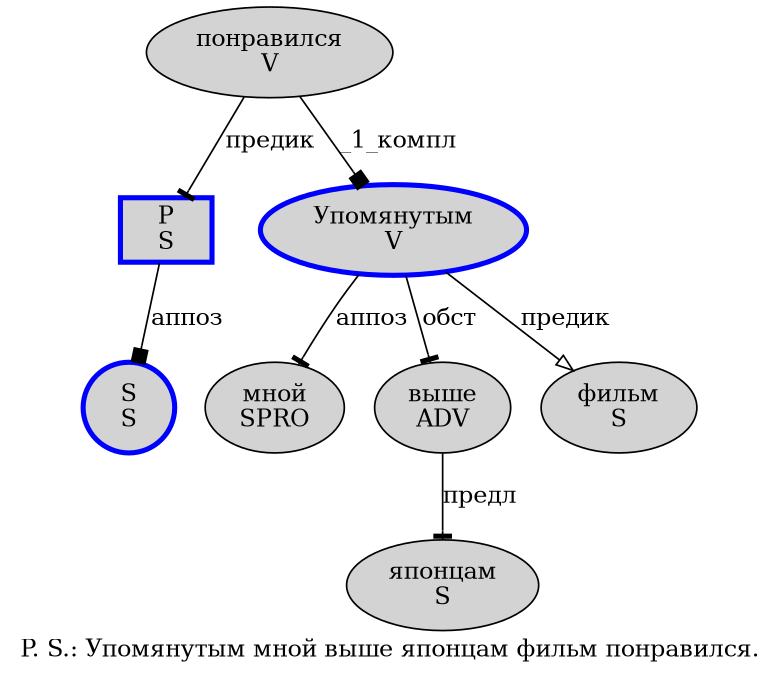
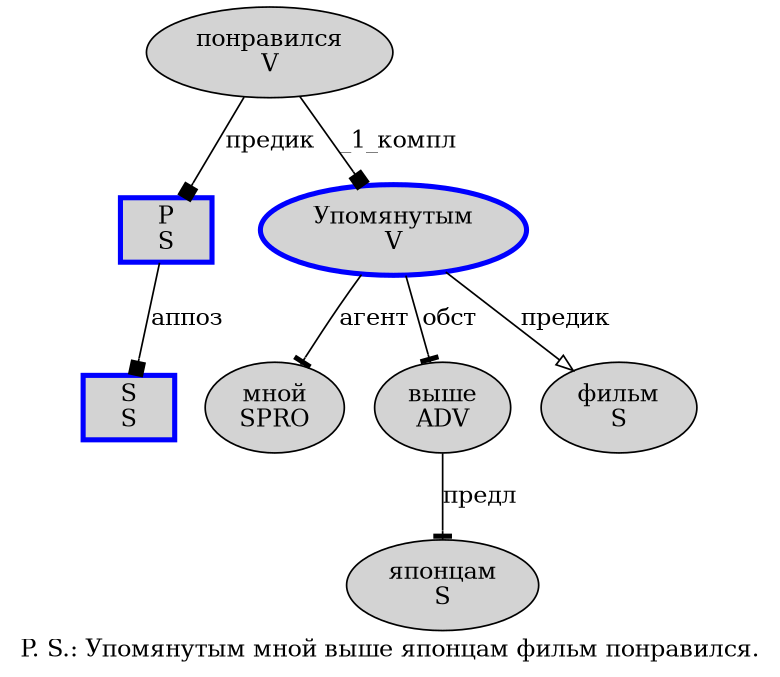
(216, 144) -> (219, 140)
(372, 319) -> (374, 319)
(129, 408) -> (129, 408)
